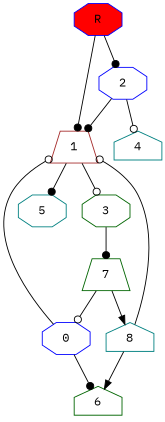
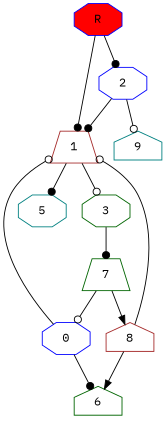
(138, 147) -> (138, 147)
(130, 338) -> (130, 338)
